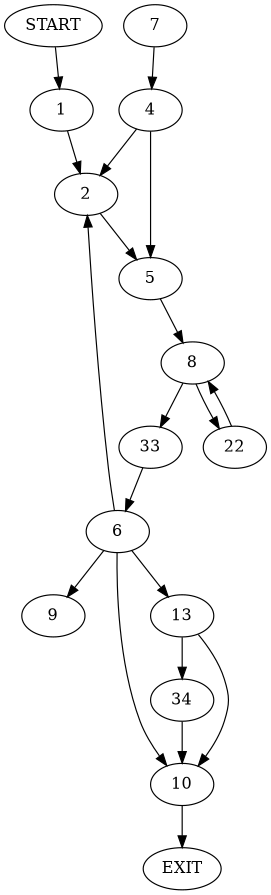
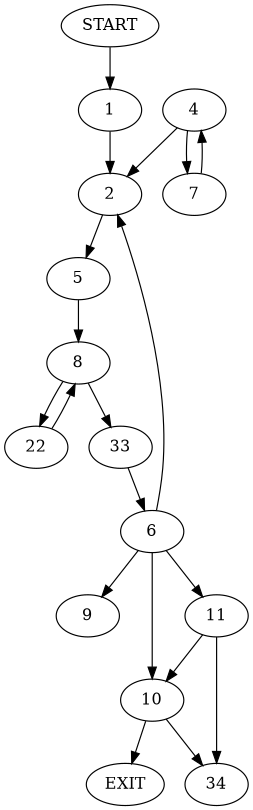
(151, 188) -> (187, 146)
(182, 616) -> (217, 616)
(182, 737) -> (181, 738)
